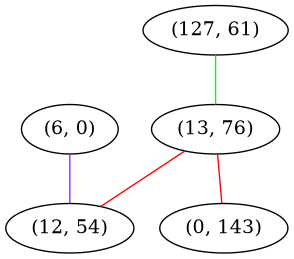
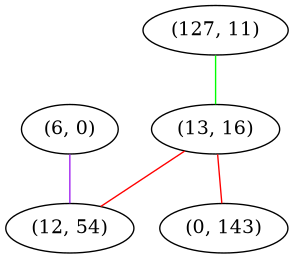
(216, 30) -> (216, 30)
(216, 129) -> (216, 129)
